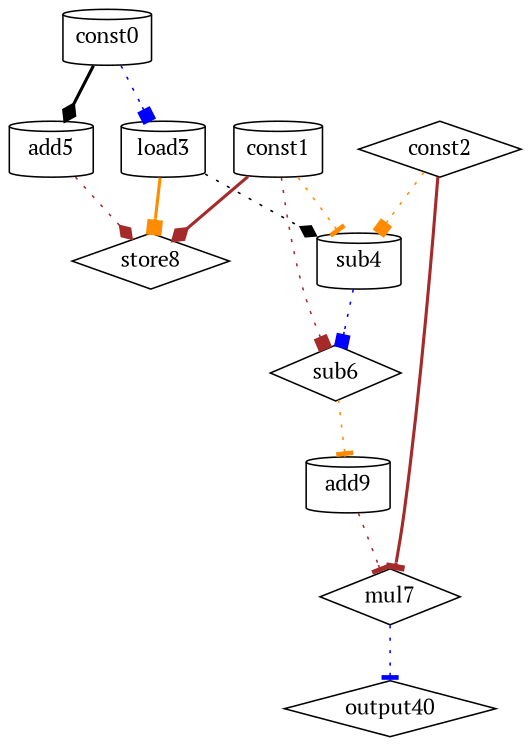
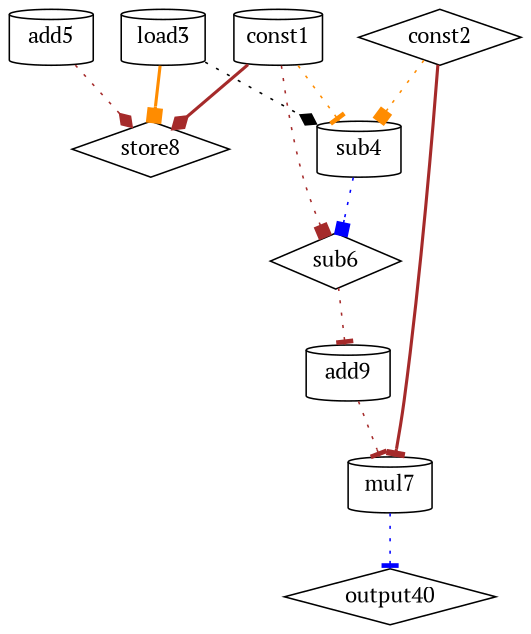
(107, 37) -> none
(341, 424) -> (341, 312)
(390, 597) -> (390, 485)
